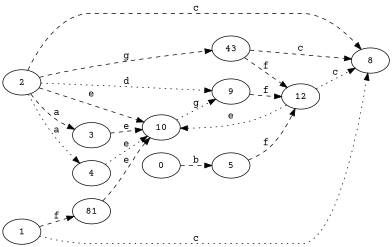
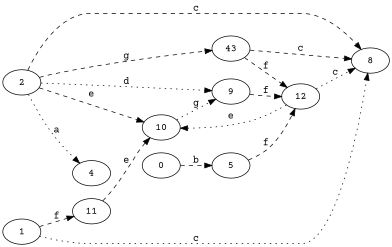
(92, 135) -> none
(123, 152) -> none
(92, 211) -> (92, 211)
